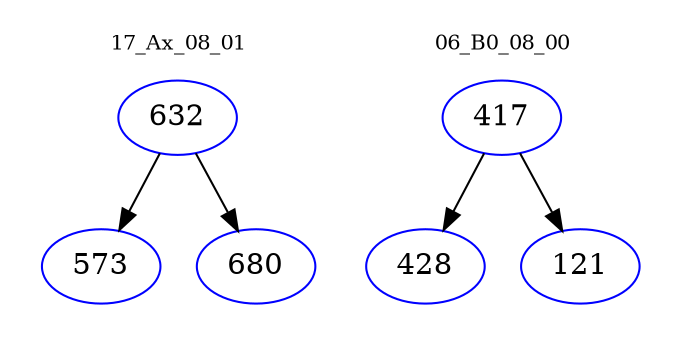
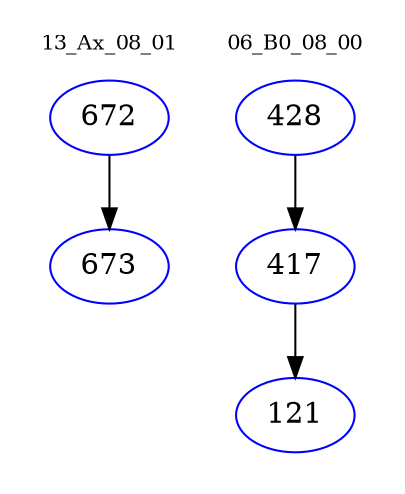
(179, 44) -> (109, 44)
(178, 118) -> (109, 118)
(469, 182) -> (295, 182)
(101, 266) -> (109, 266)
(256, 266) -> none
